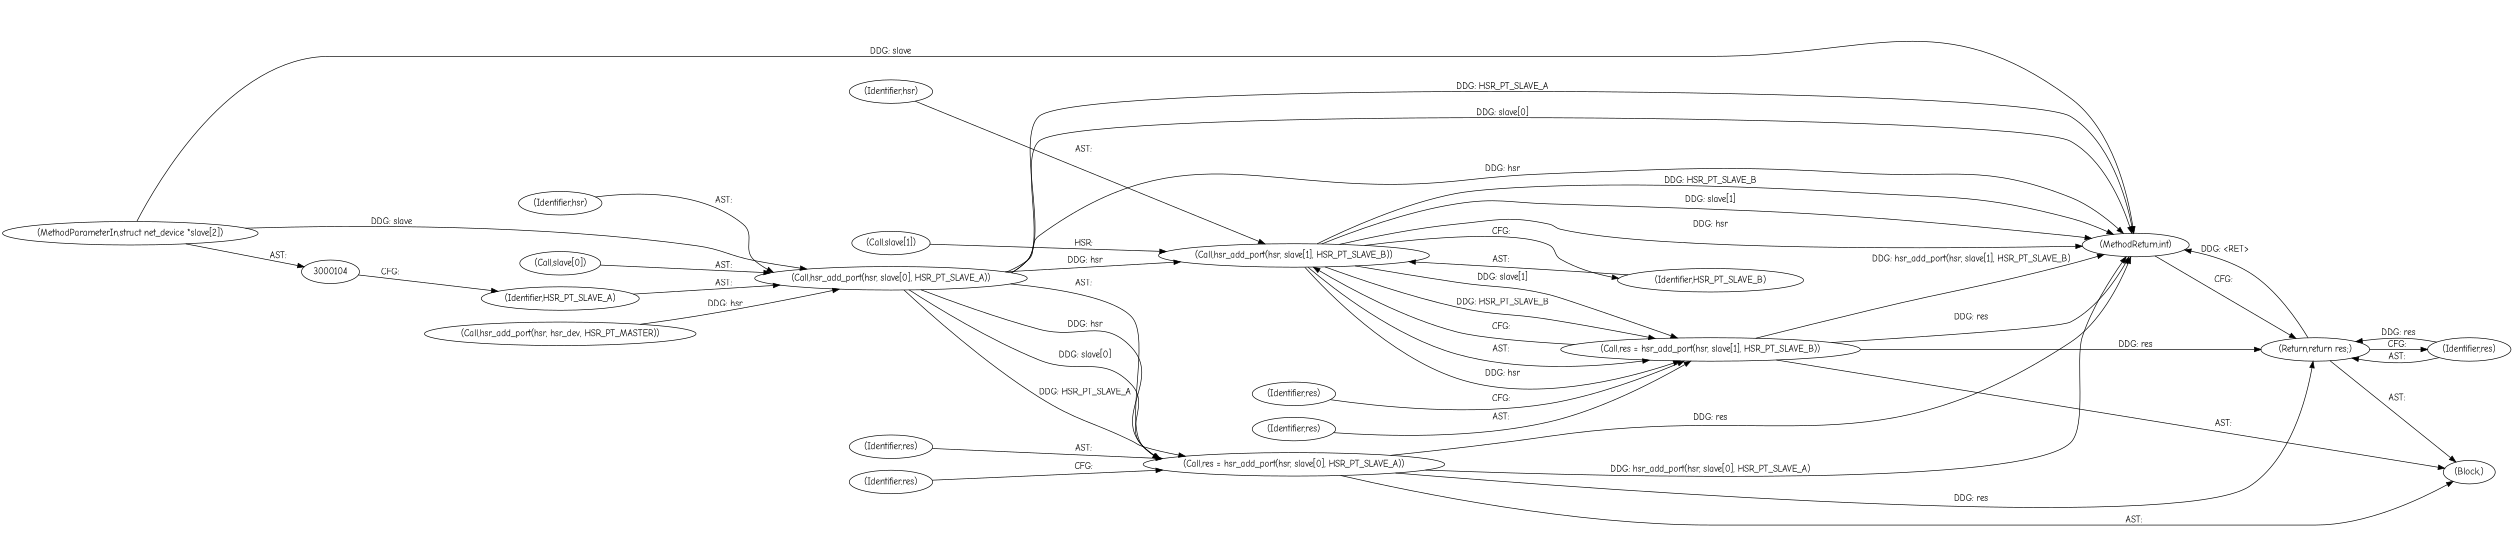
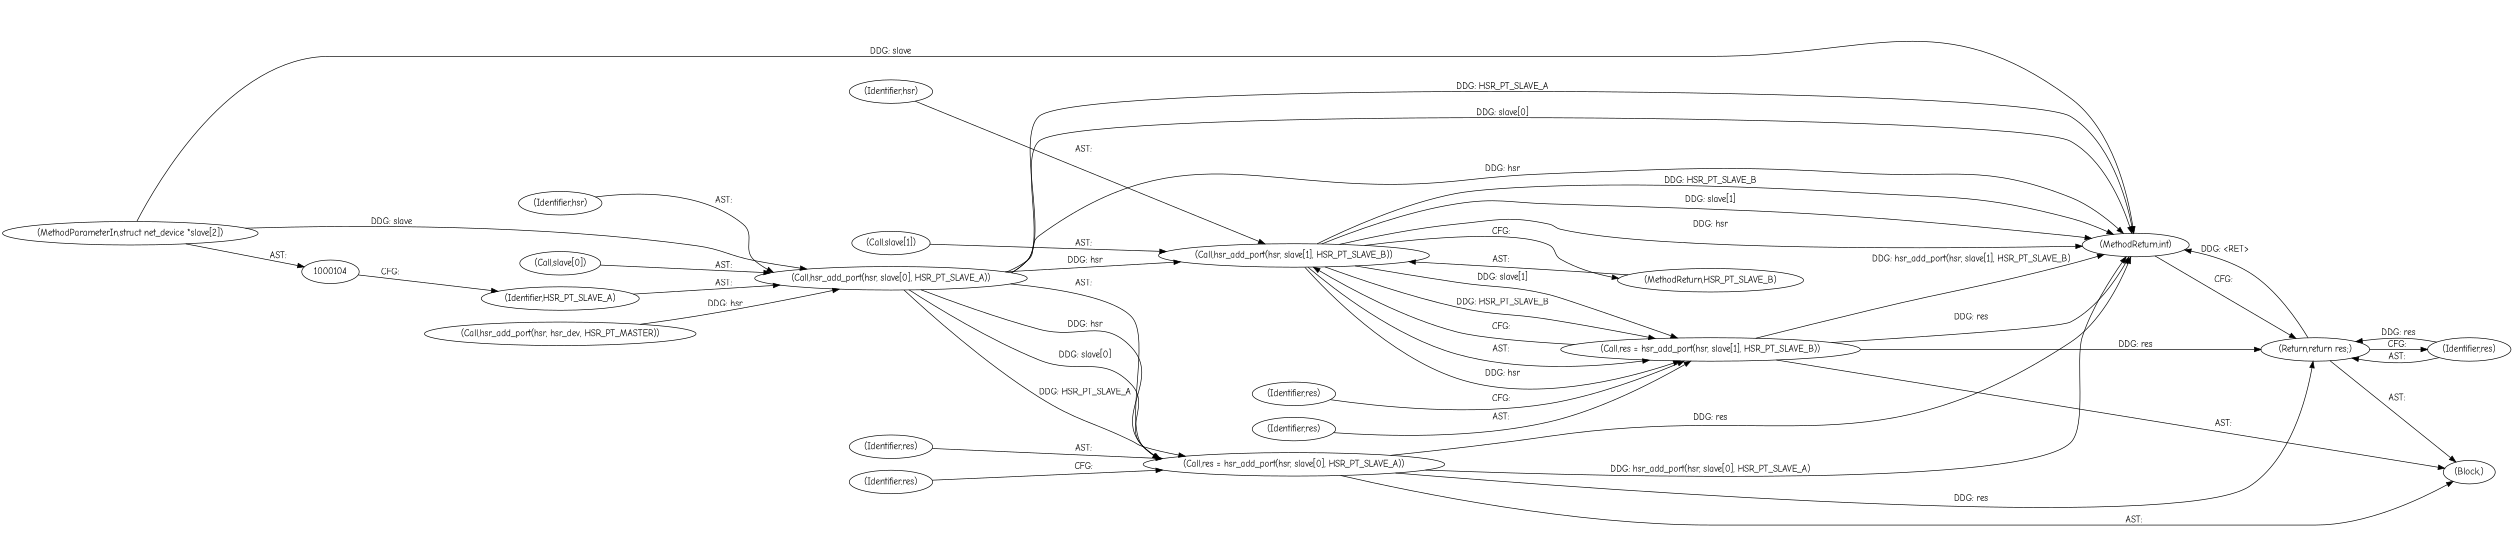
(1085, 243) -> (1085, 243)
(330, 272) -> (330, 272)
(1711, 280) -> (1711, 280)
